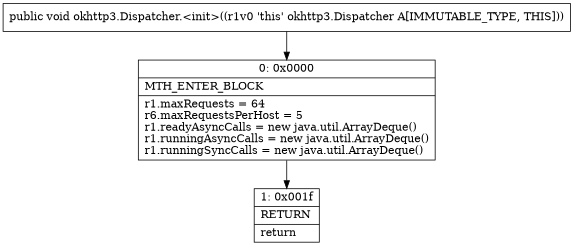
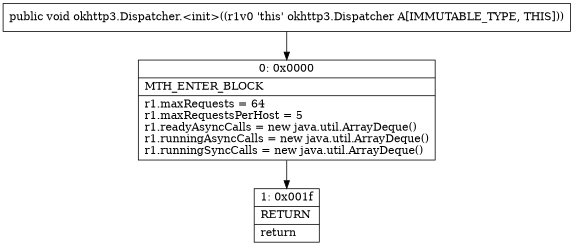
(224, 116) -> (224, 116)
